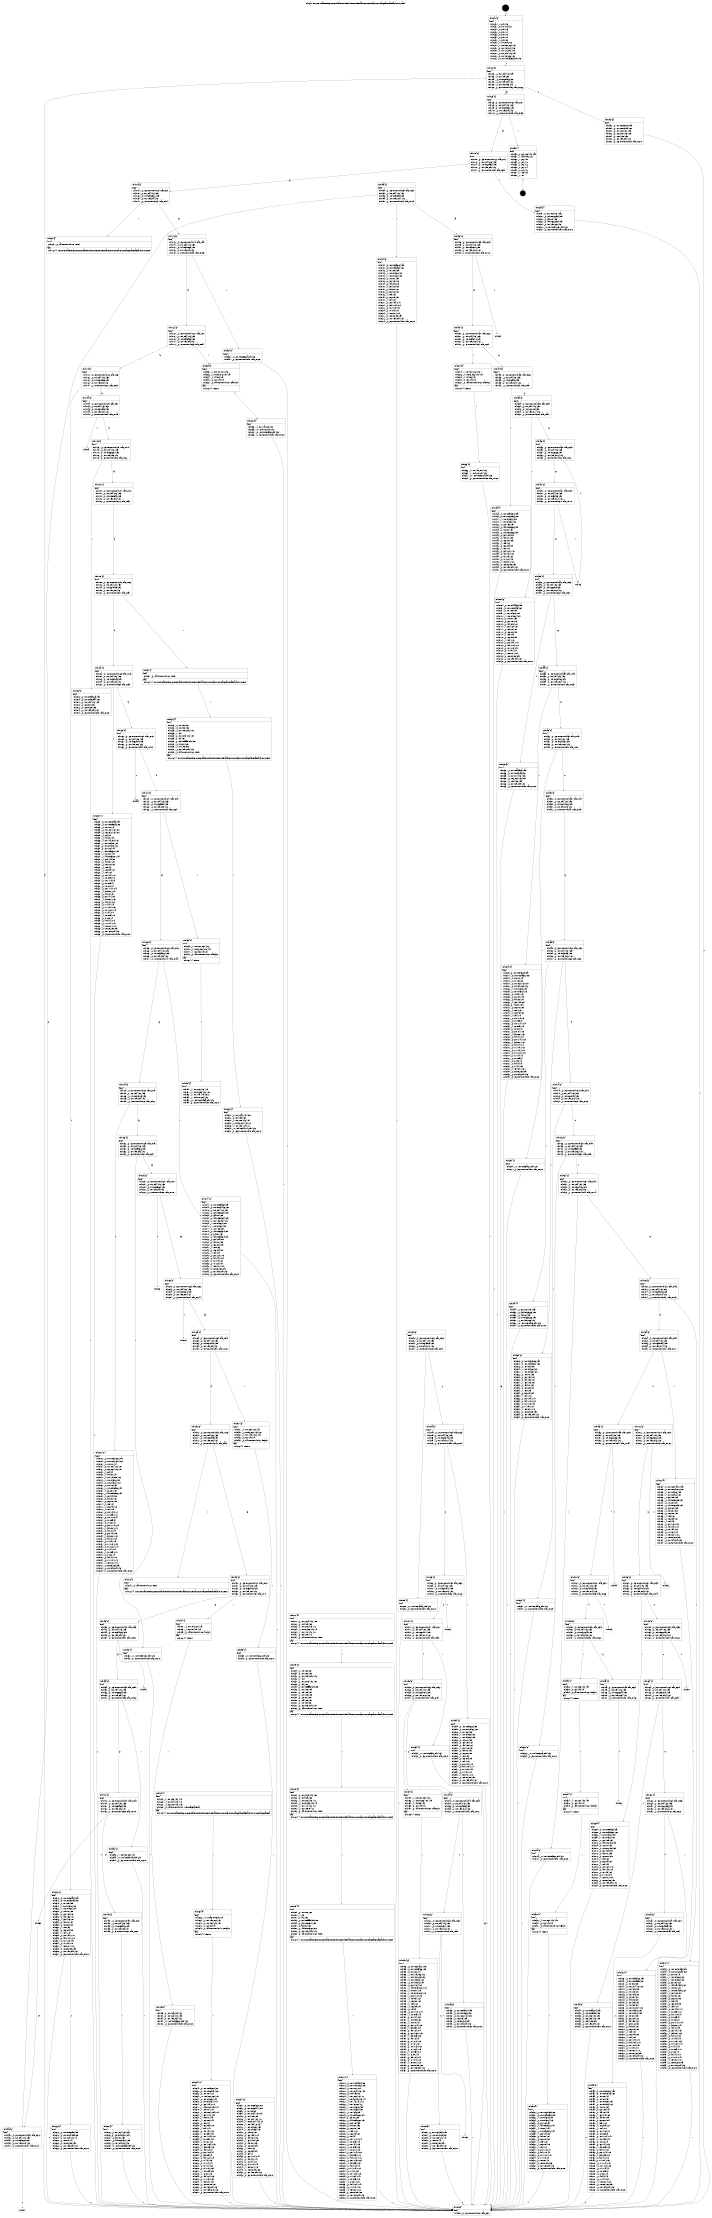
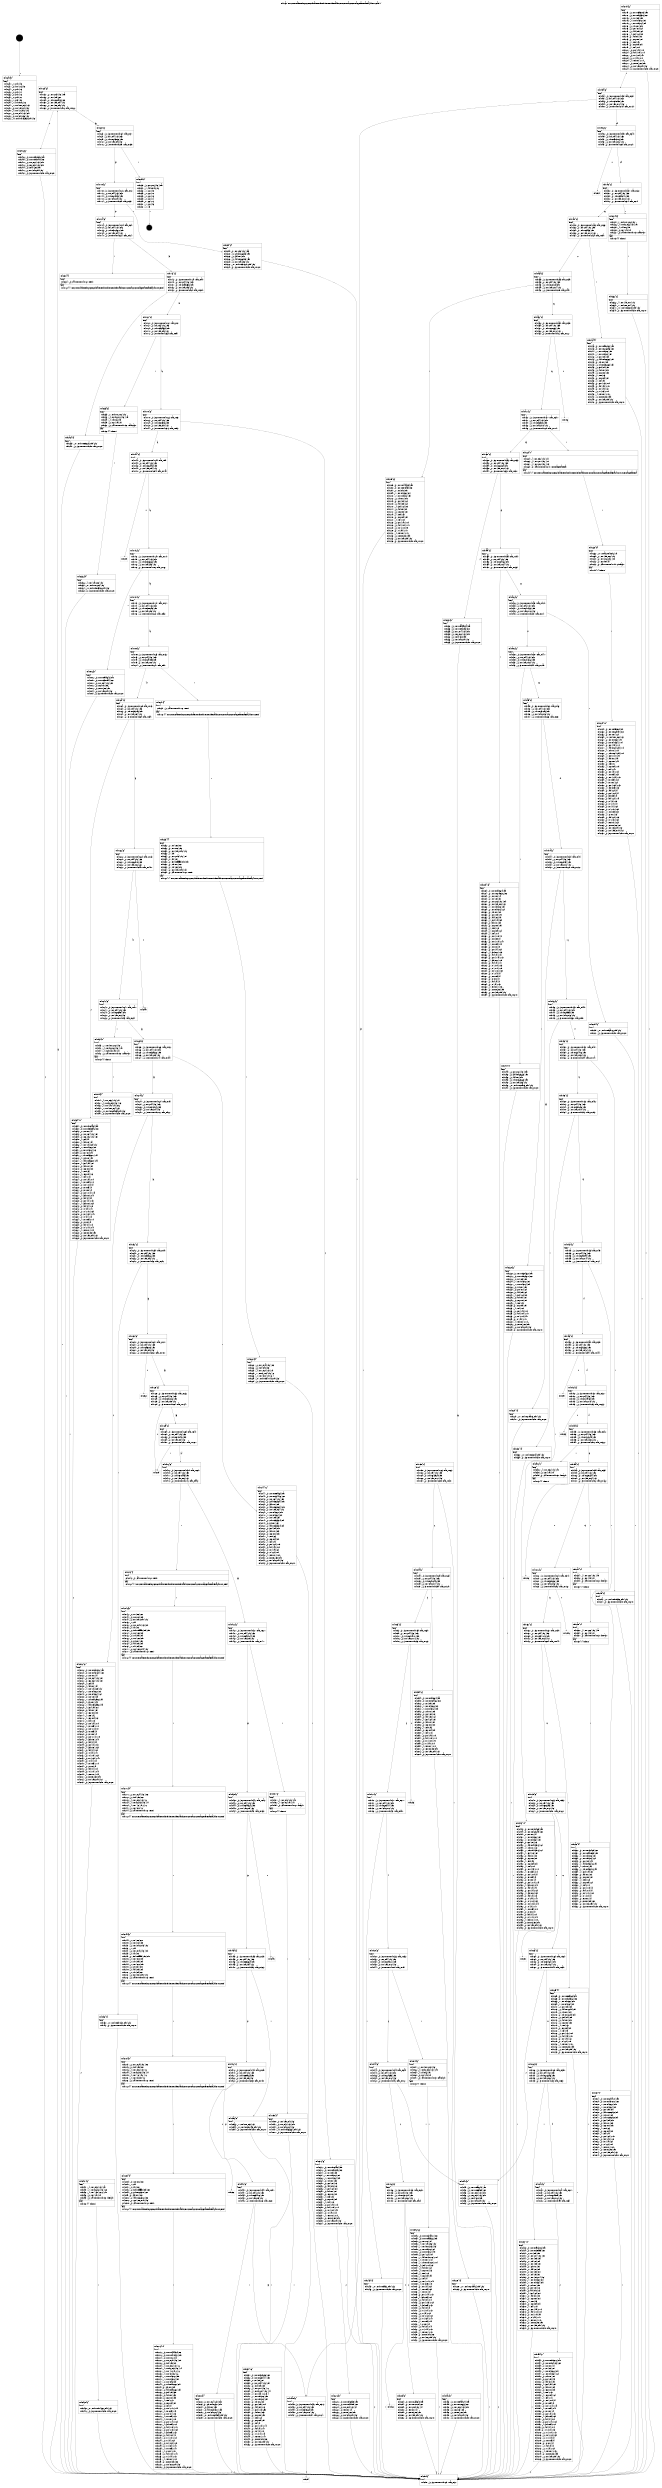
(506, 63) -> none
(396, 230) -> (624, 79)
(567, 543) -> (559, 440)
(546, 1131) -> (520, 865)
(554, 1289) -> (546, 1104)
(230, 1386) -> (164, 1457)
none -> (570, 1525)
none -> (173, 1633)
(580, 1746) -> (589, 1525)
(463, 1908) -> (416, 2141)
(485, 1923) -> (385, 2407)
(36, 2026) -> (256, 2311)
